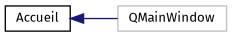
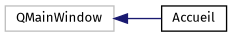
(101, 19) -> (144, 19)
